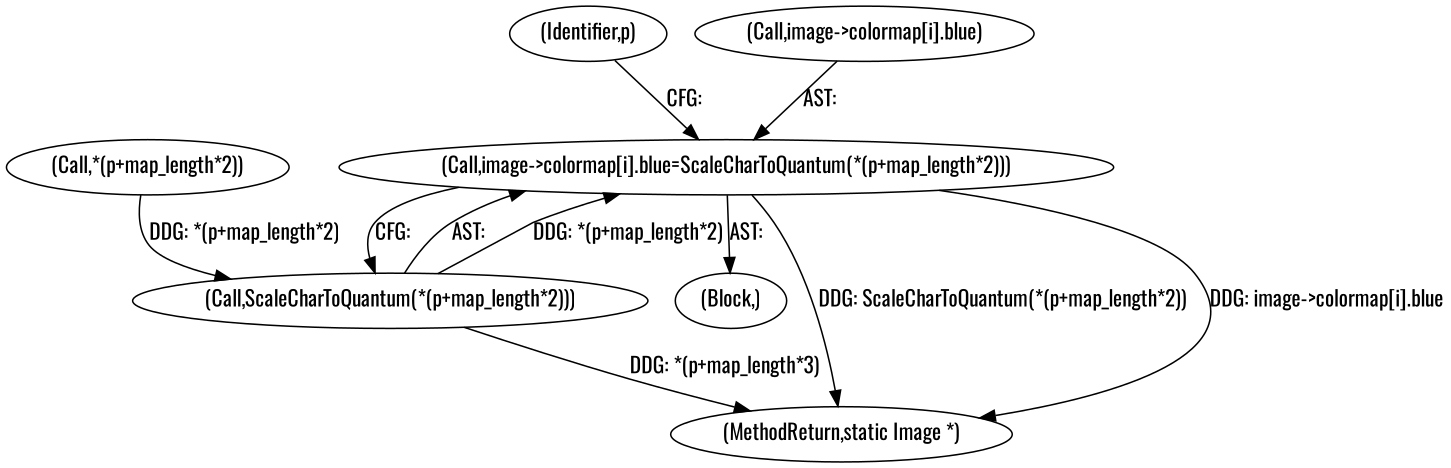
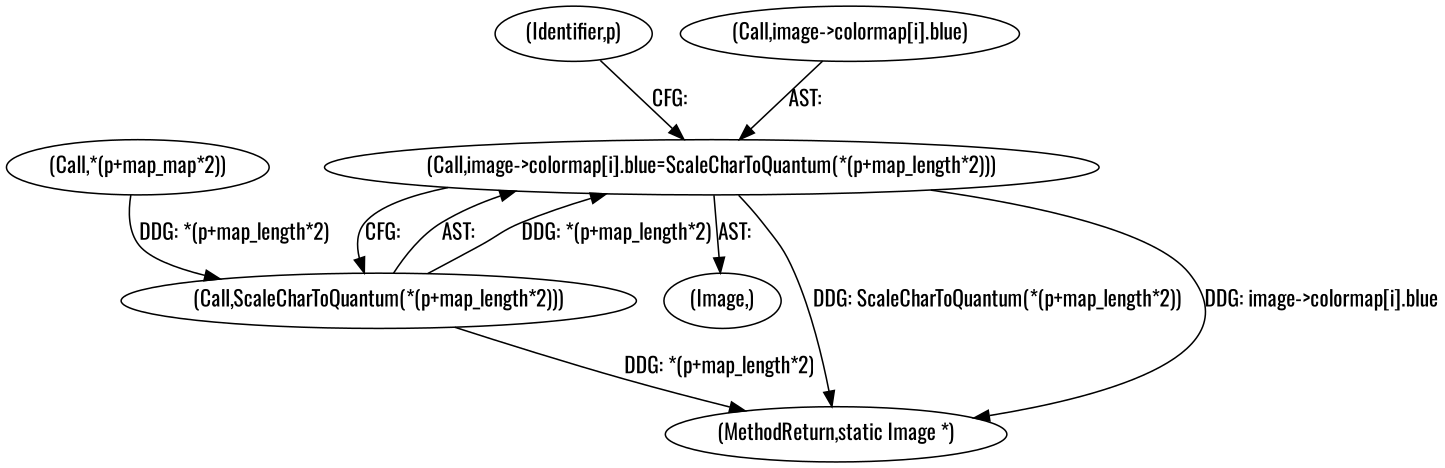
(148, 167) -> (138, 167)
(731, 301) -> (723, 301)
(725, 368) -> (719, 368)
